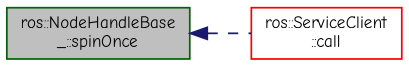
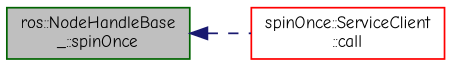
(327, 33) -> (348, 33)
